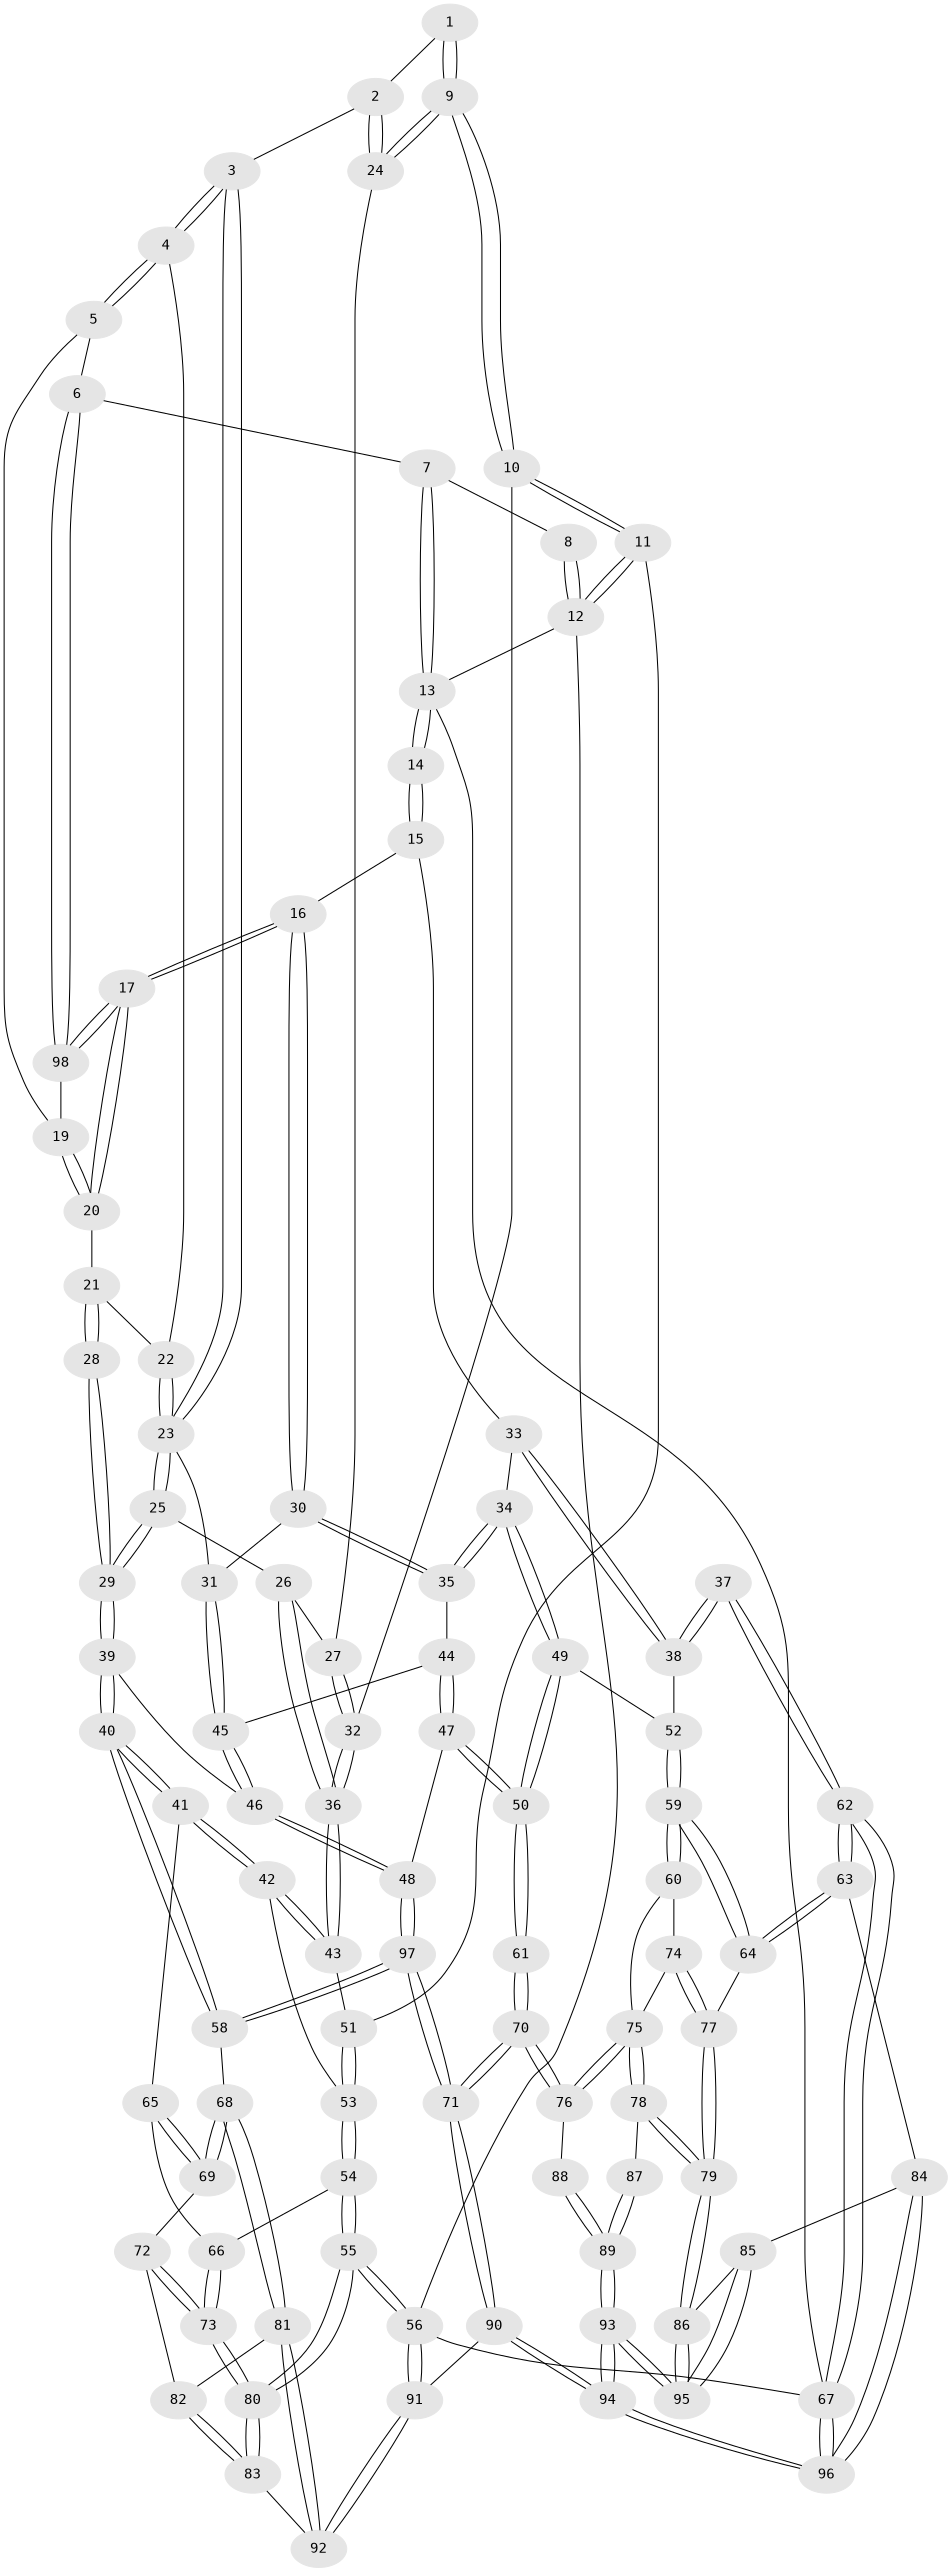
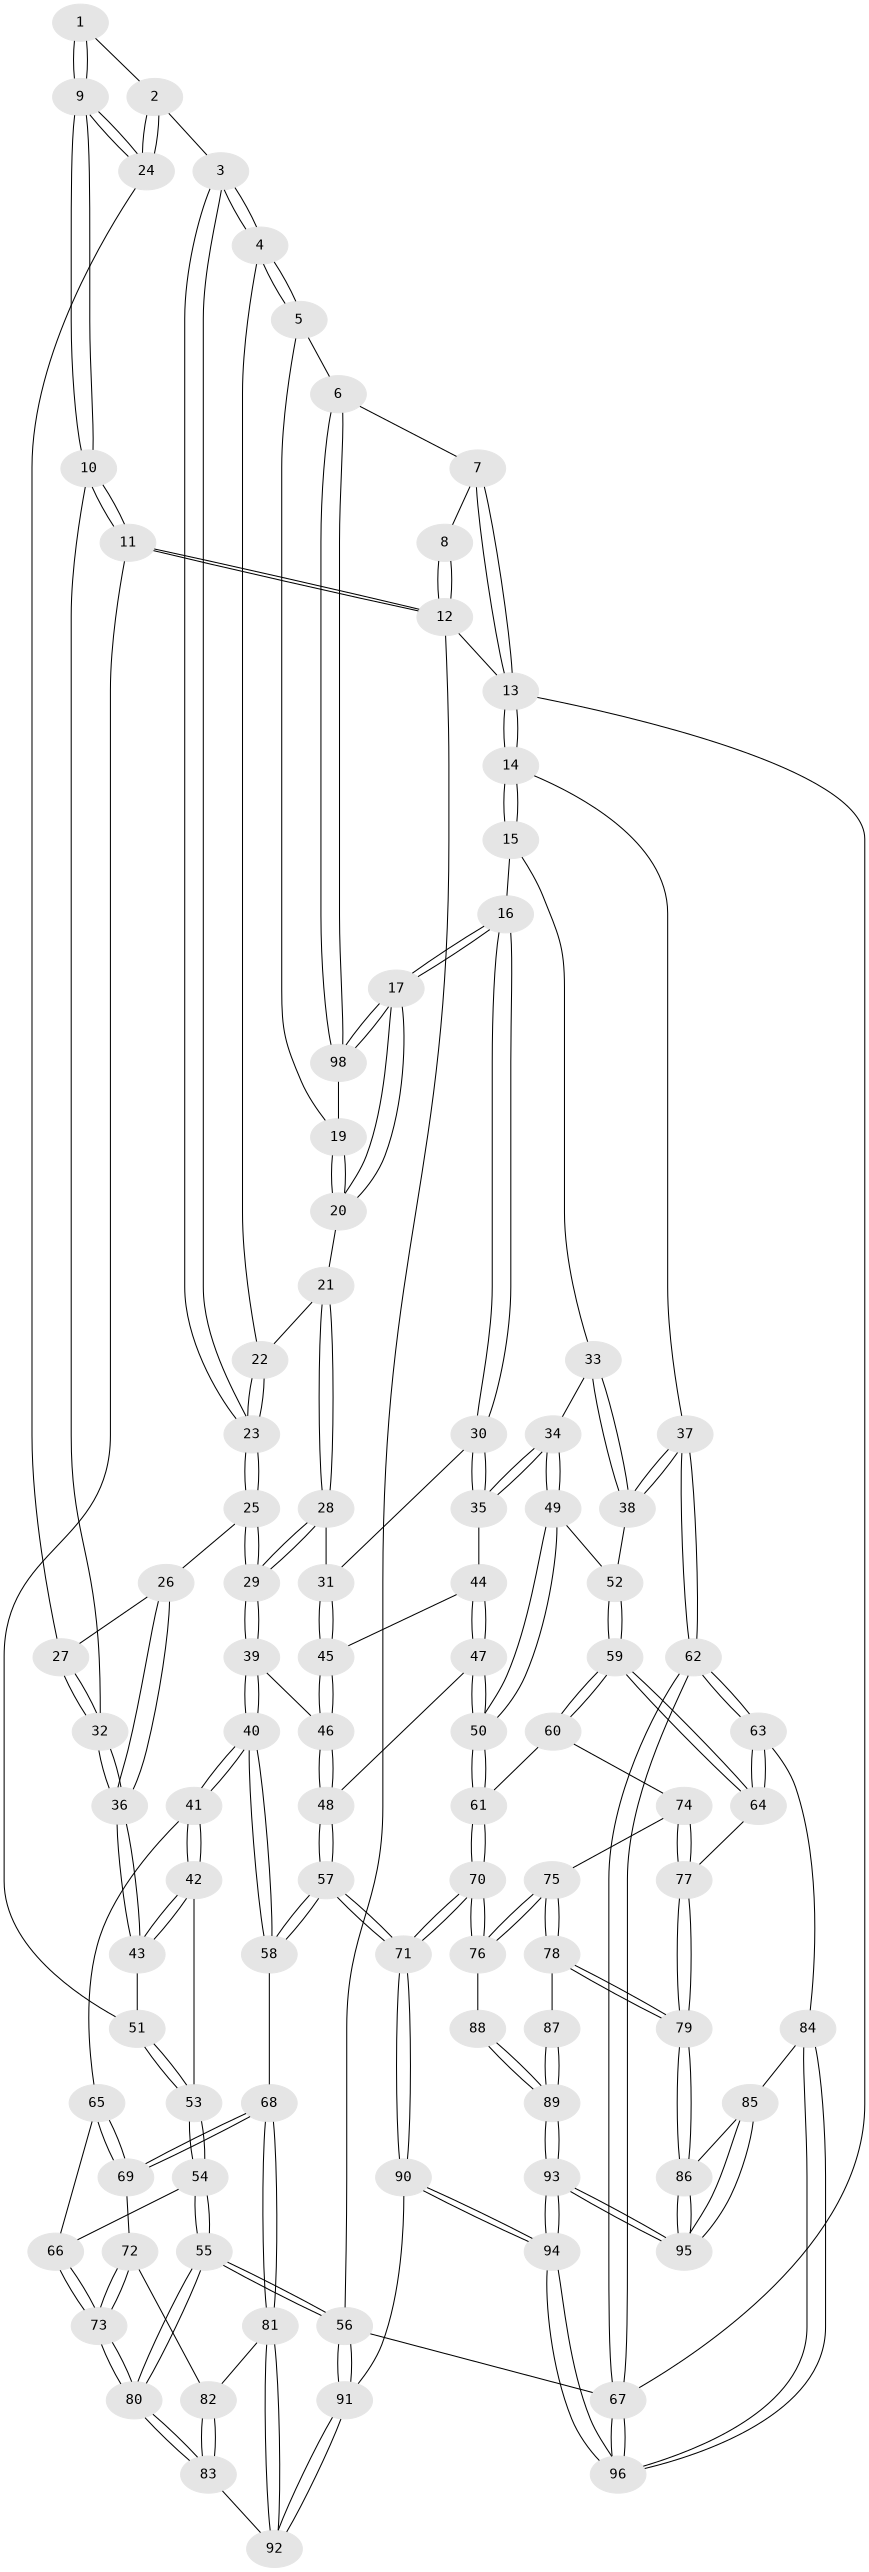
none -> (668, 1064)
(200, 1506) -> (326, 1546)
(633, 1950) -> (516, 1769)
(408, 1955) -> (326, 1880)
